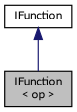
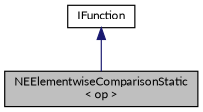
(38, 89) -> (101, 89)
